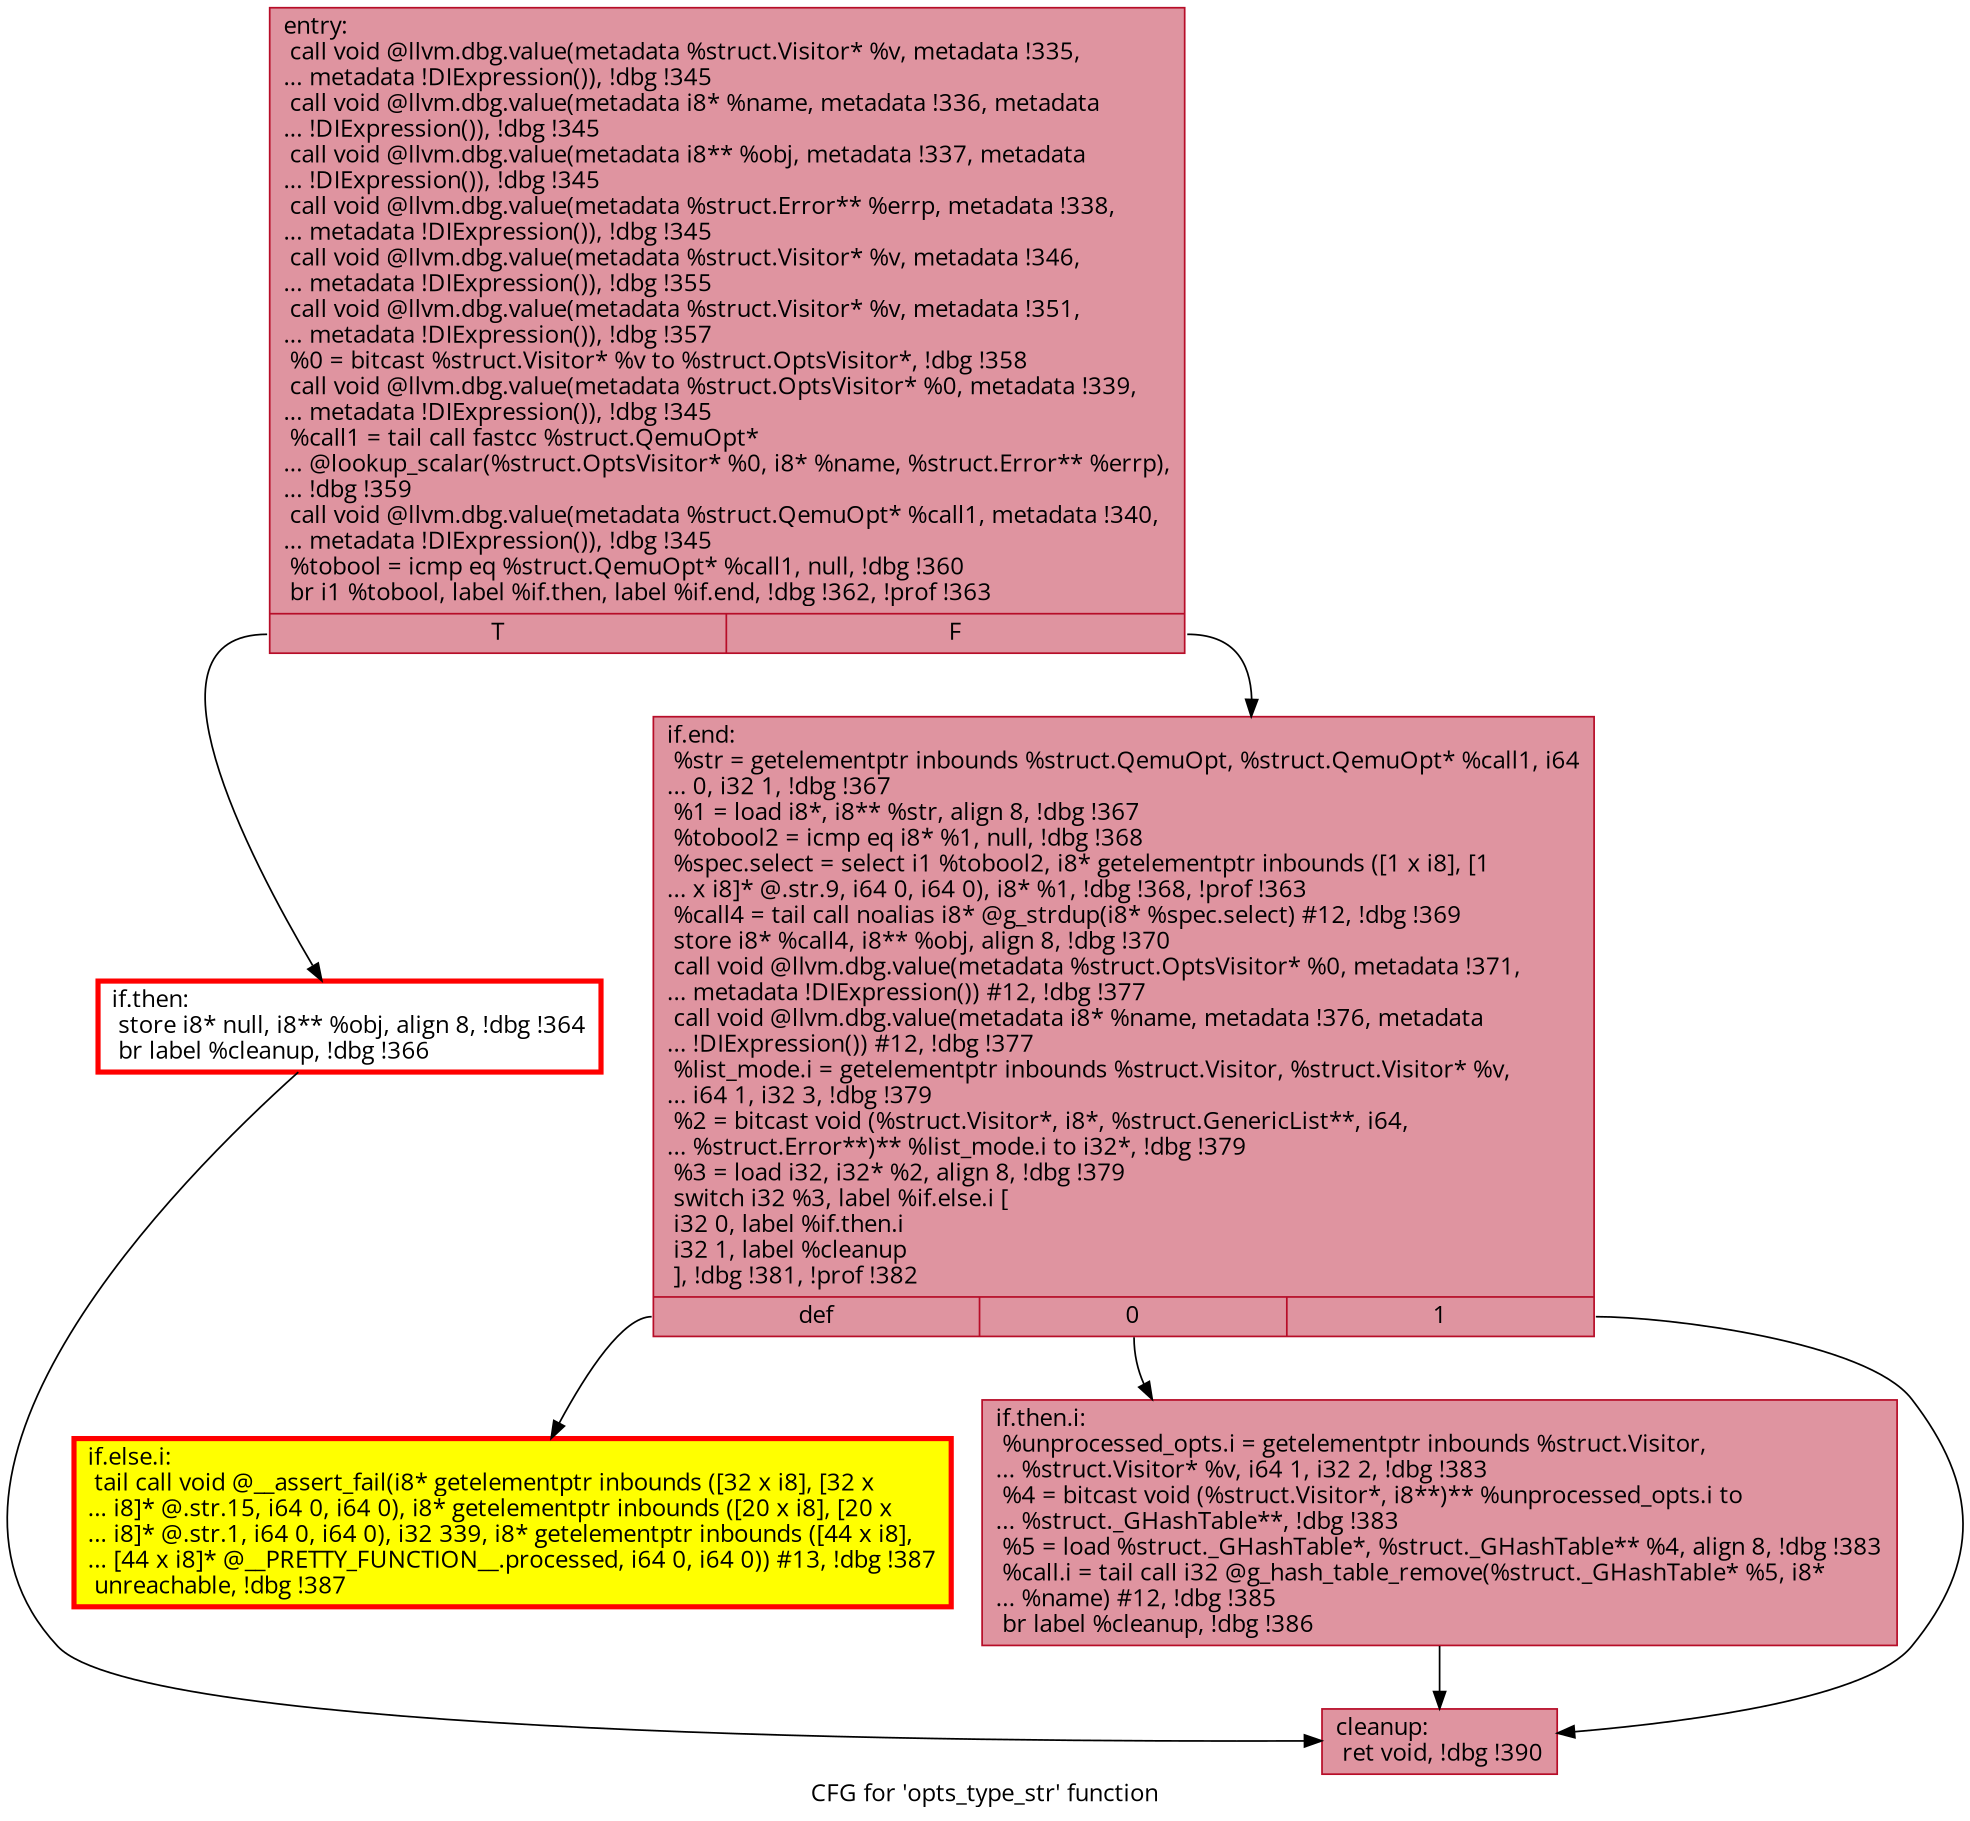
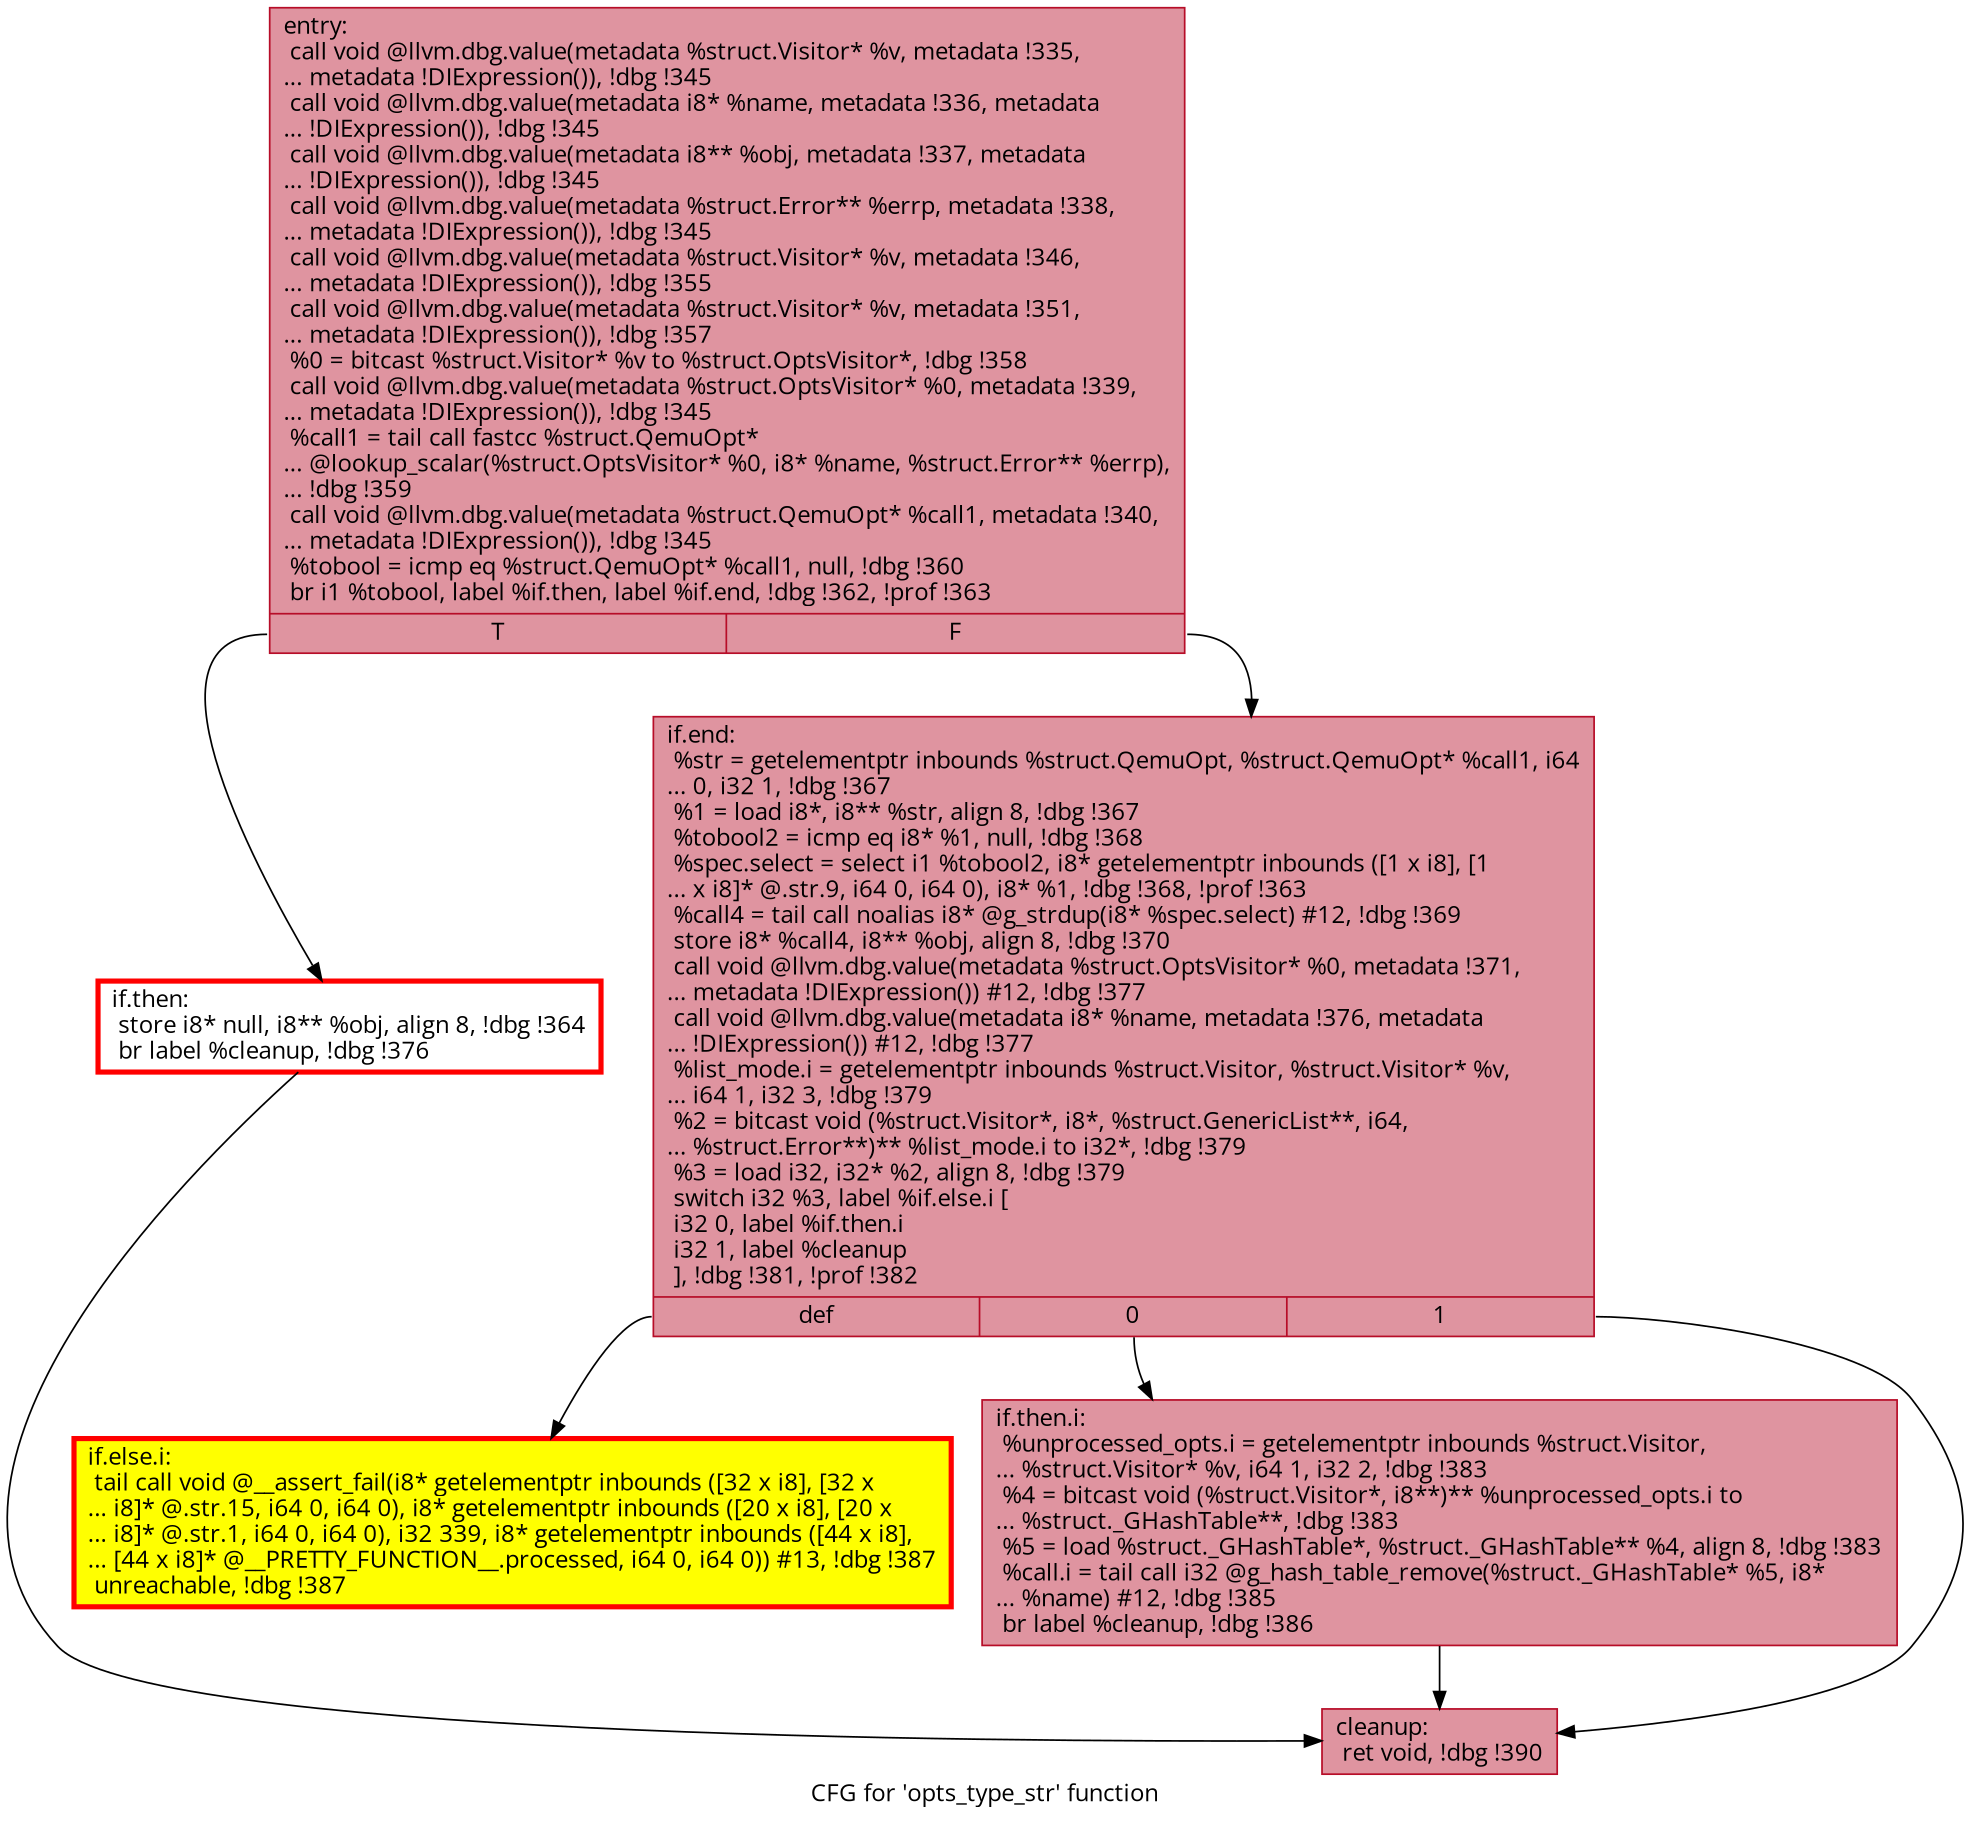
(271, 1051) -> (271, 1051)
